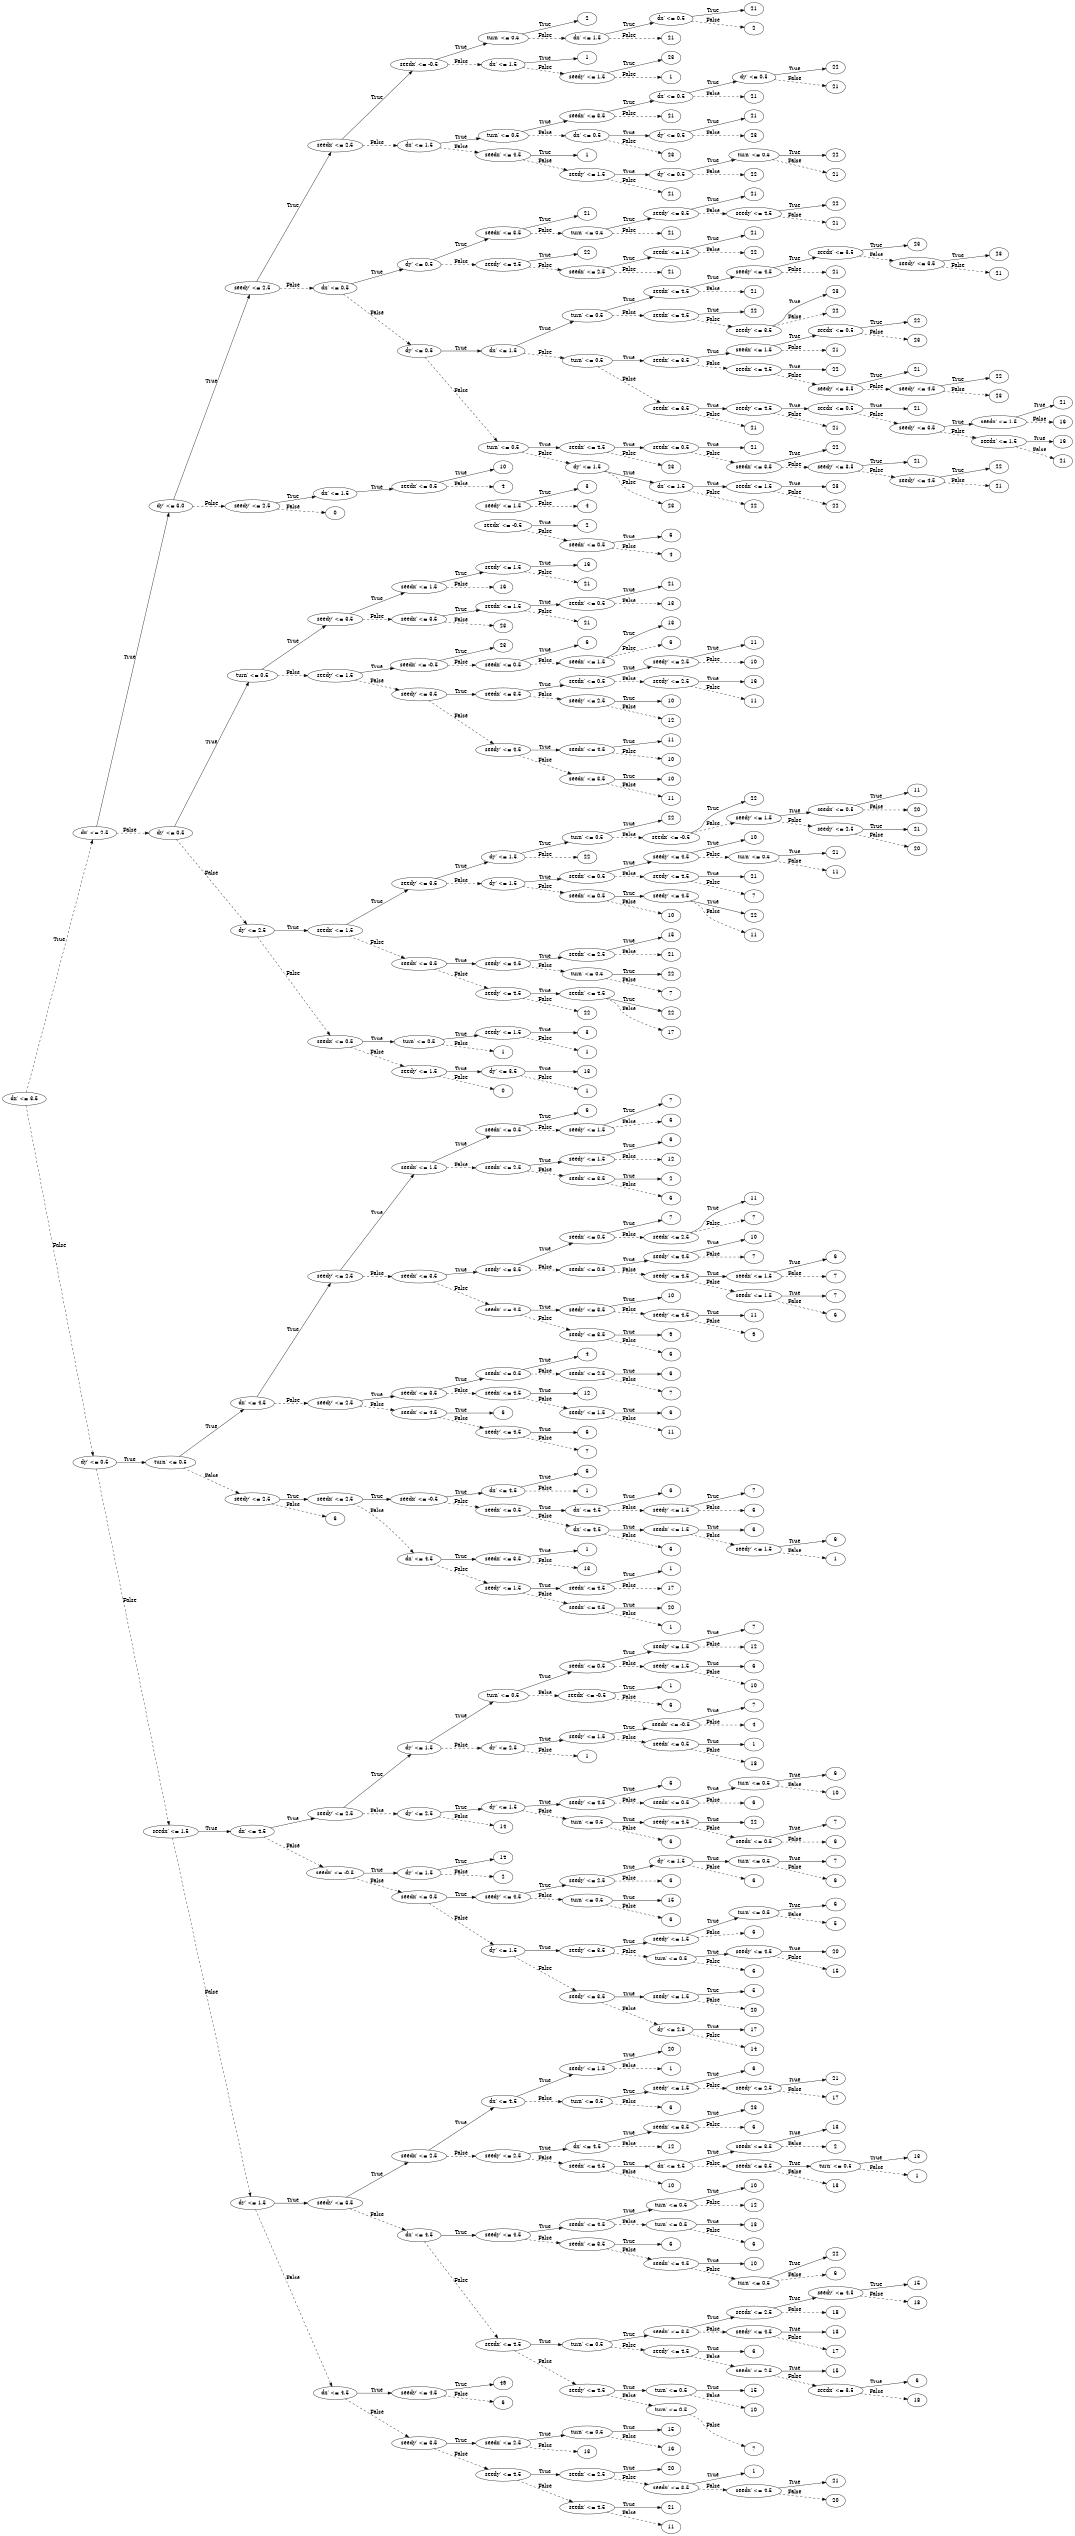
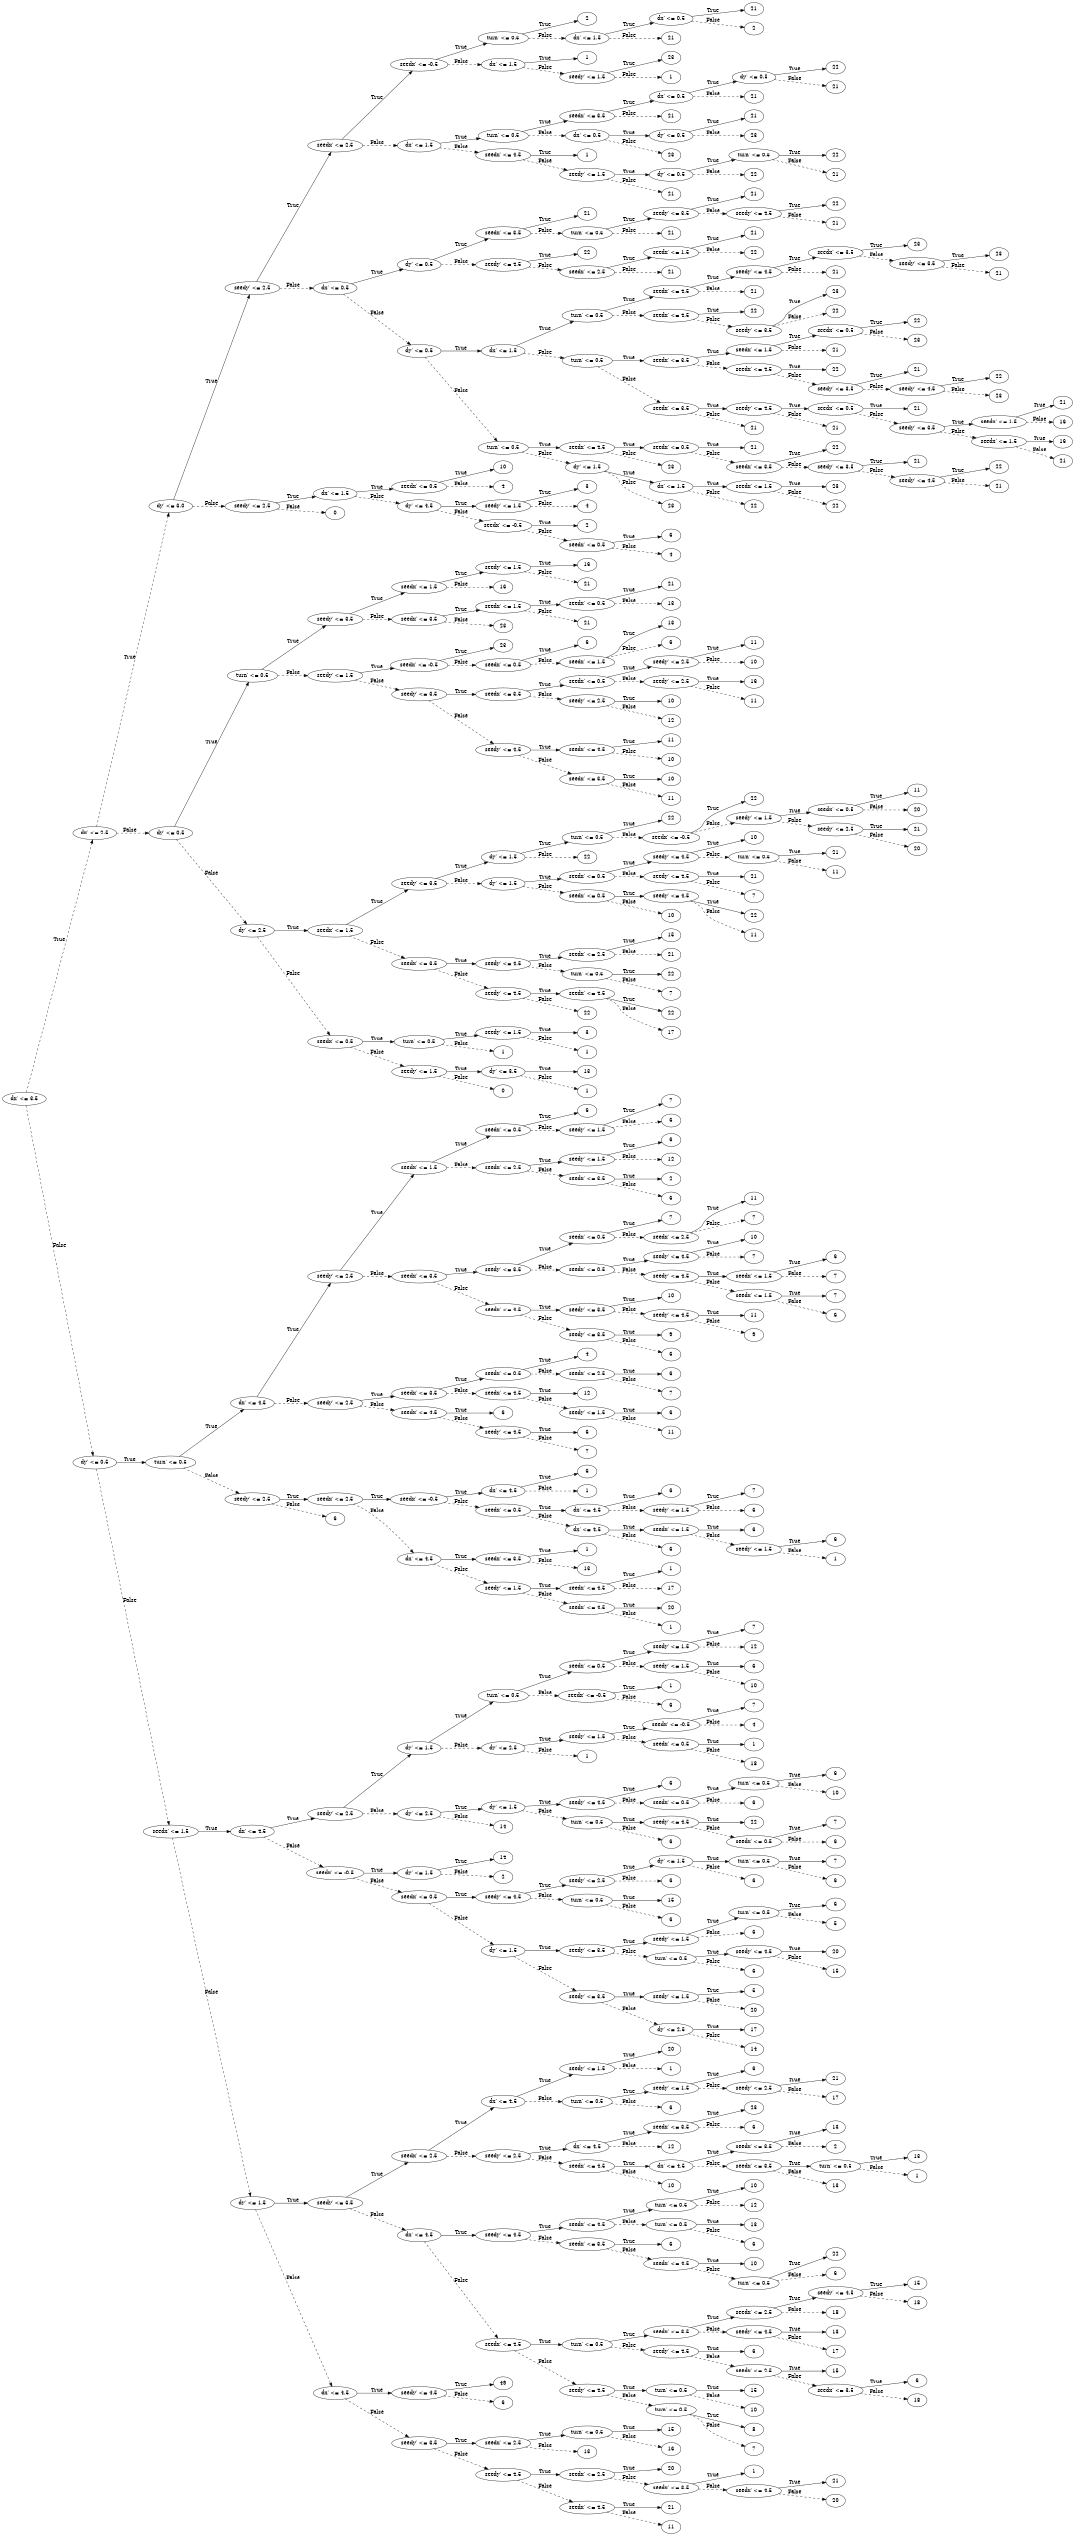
none -> (419, 506)
(132, 671) -> (132, 671)
none -> (754, 2430)
